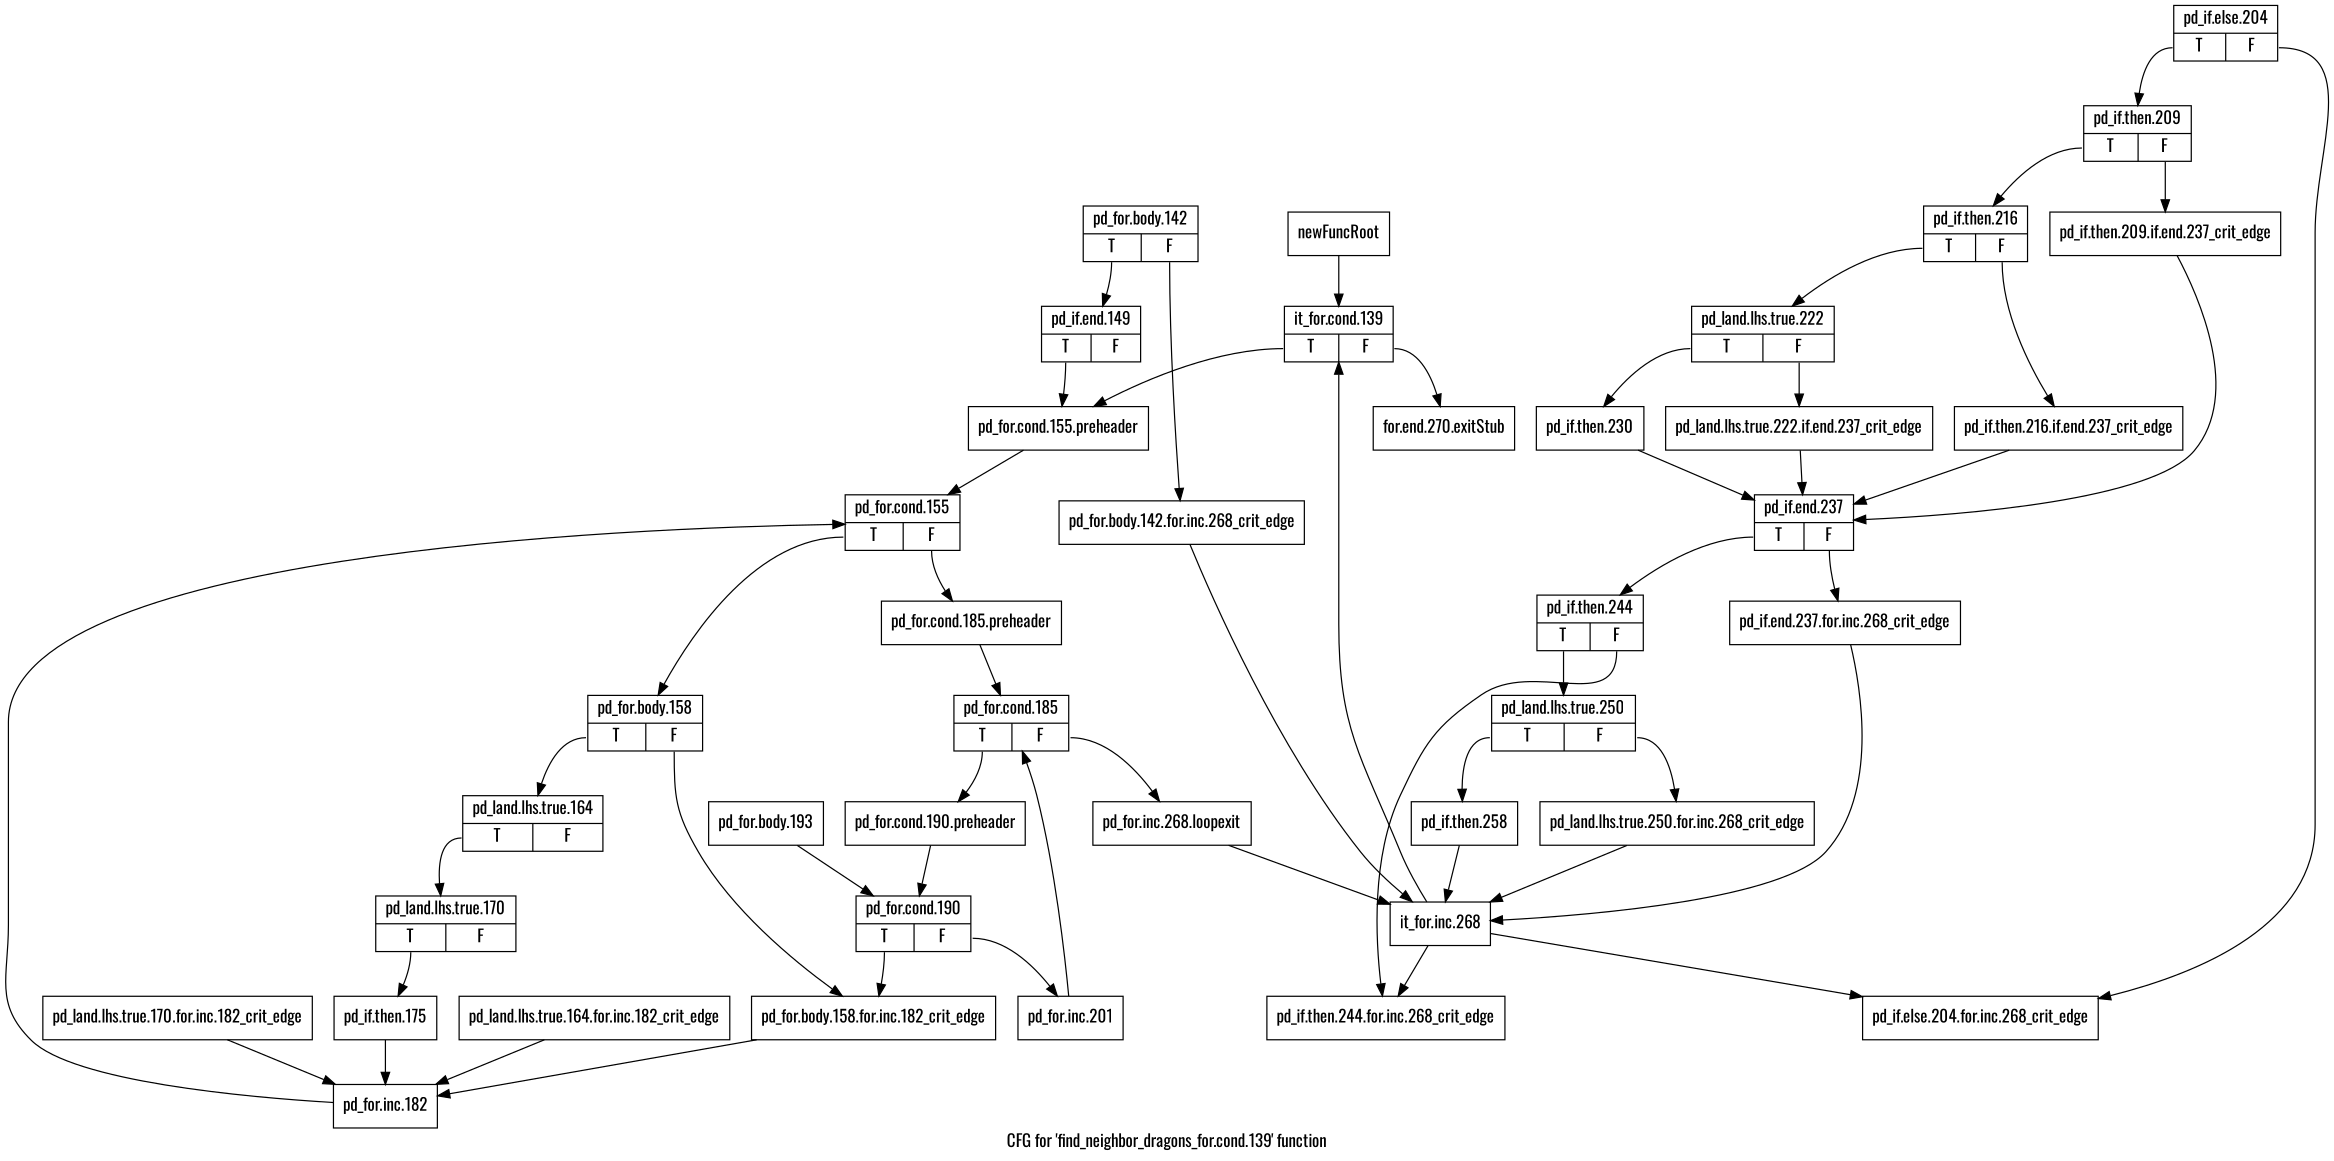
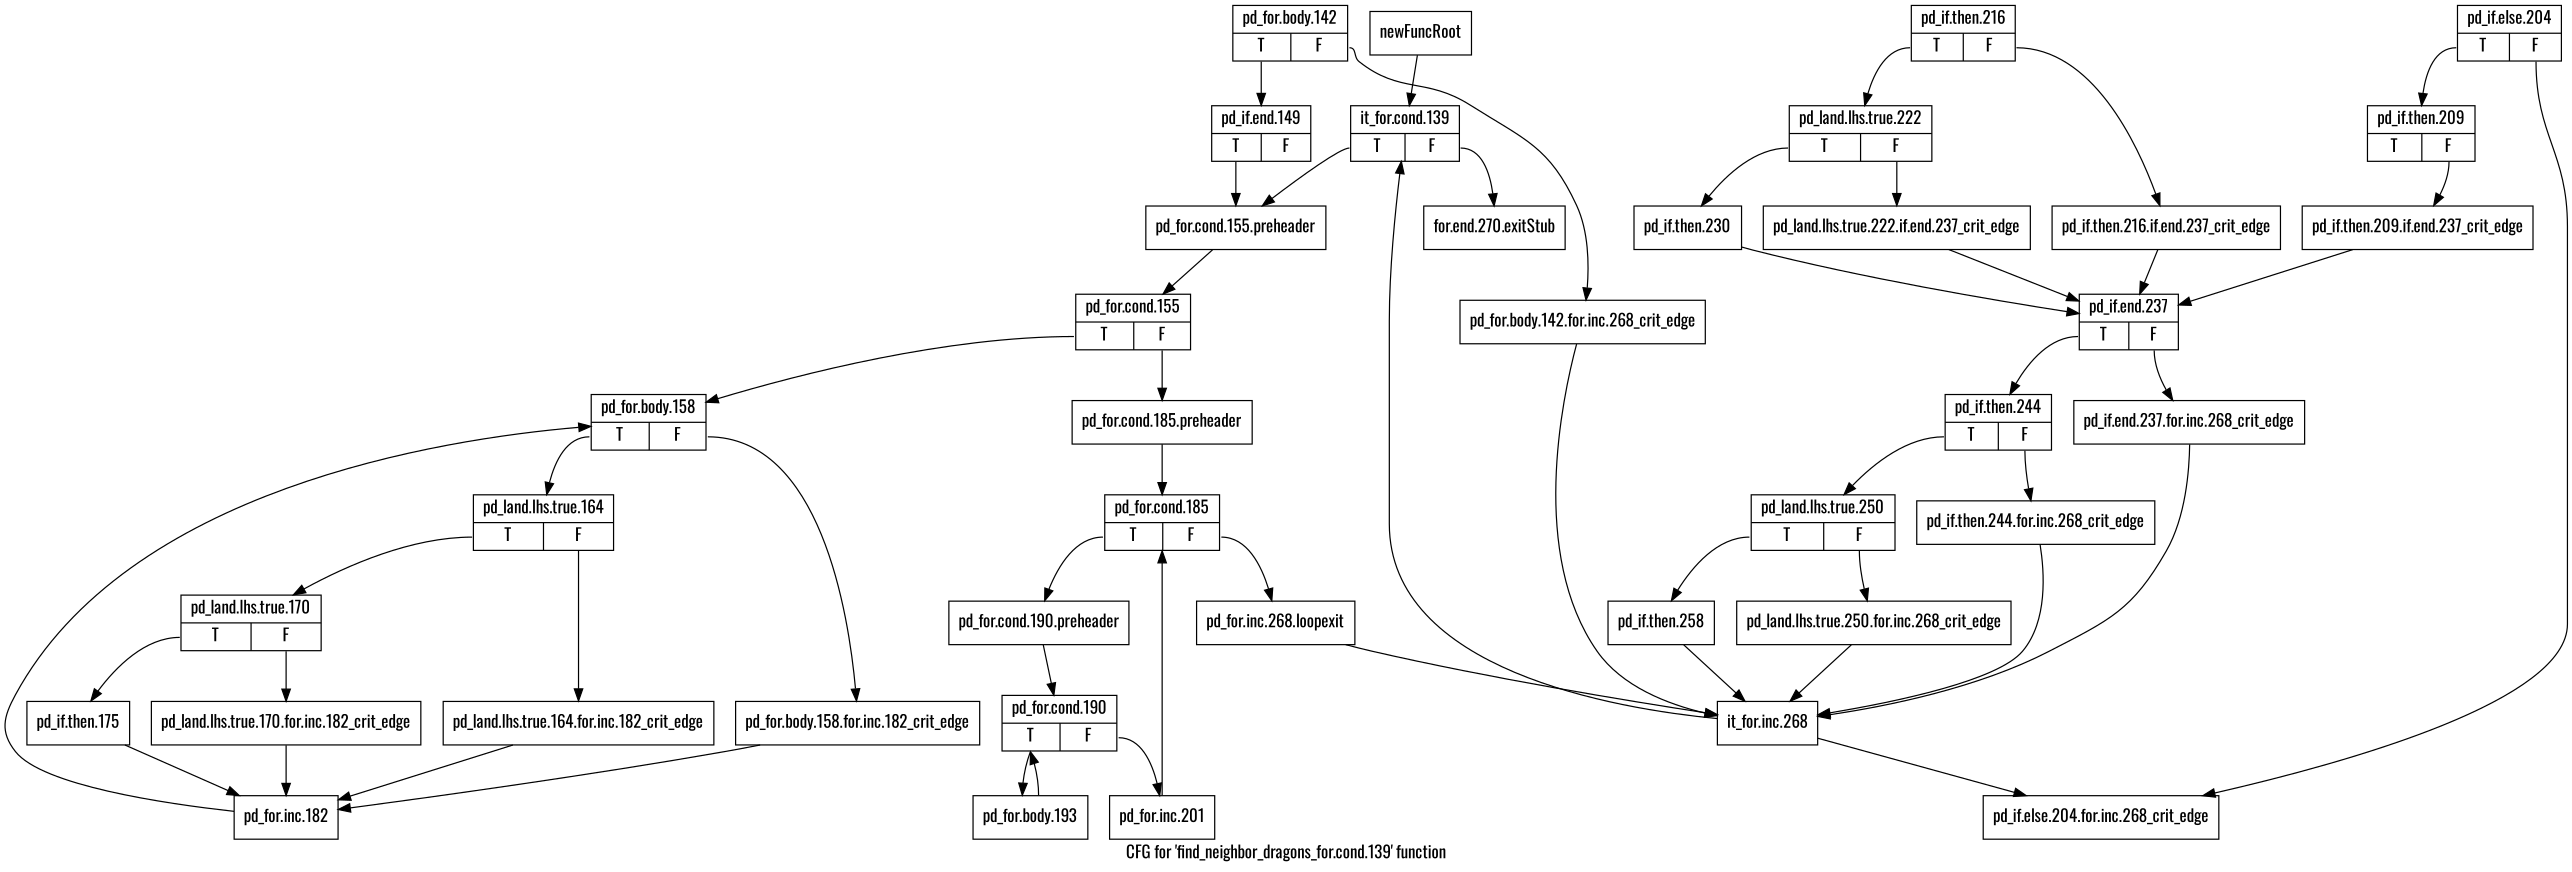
(2037, 163) -> none
none -> (579, 620)
(86, 634) -> (135, 565)
none -> (286, 670)
(1416, 966) -> (2017, 656)
(884, 968) -> (1026, 767)
